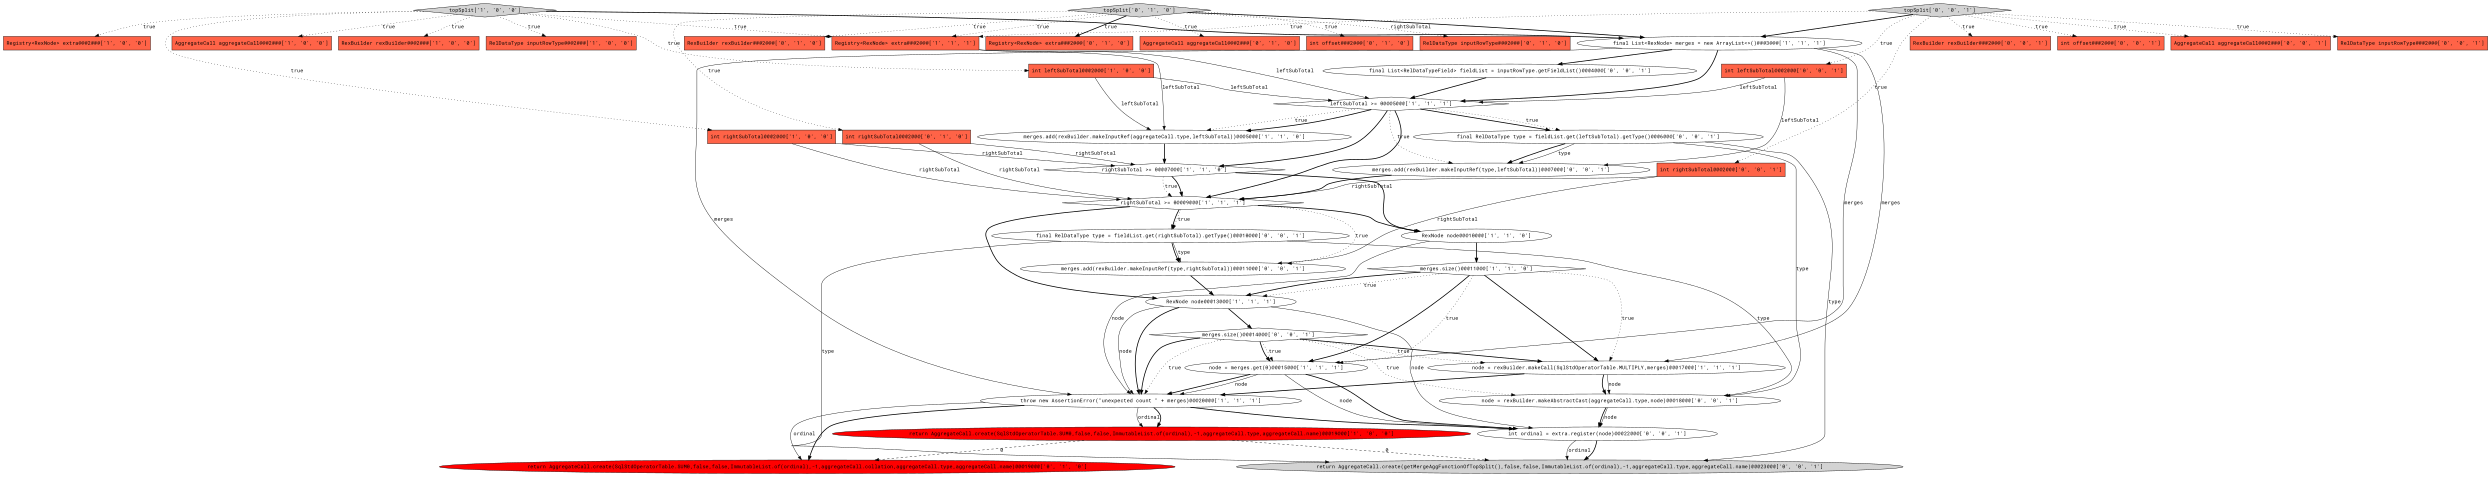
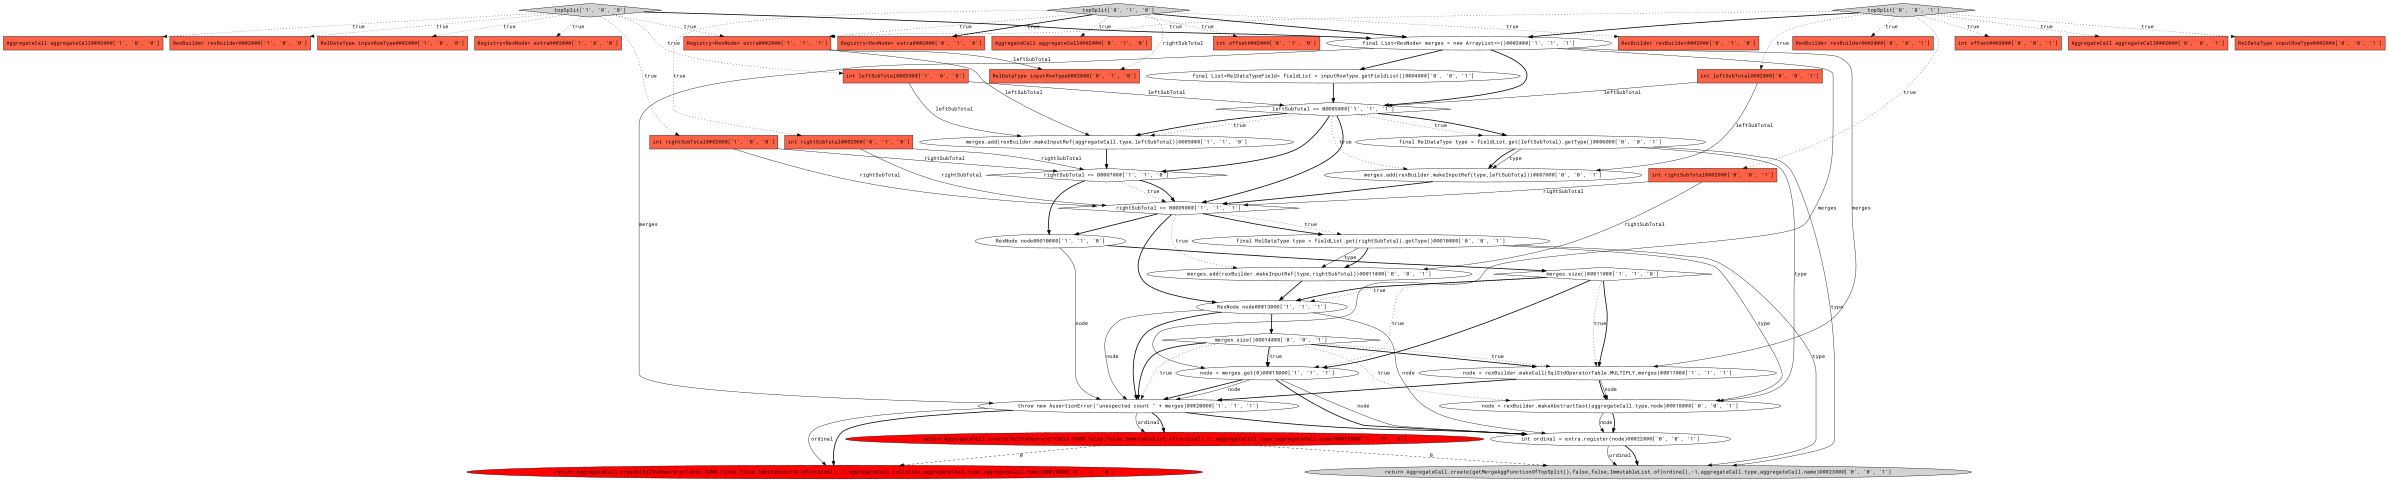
(1174, 58) -> (935, 52)
